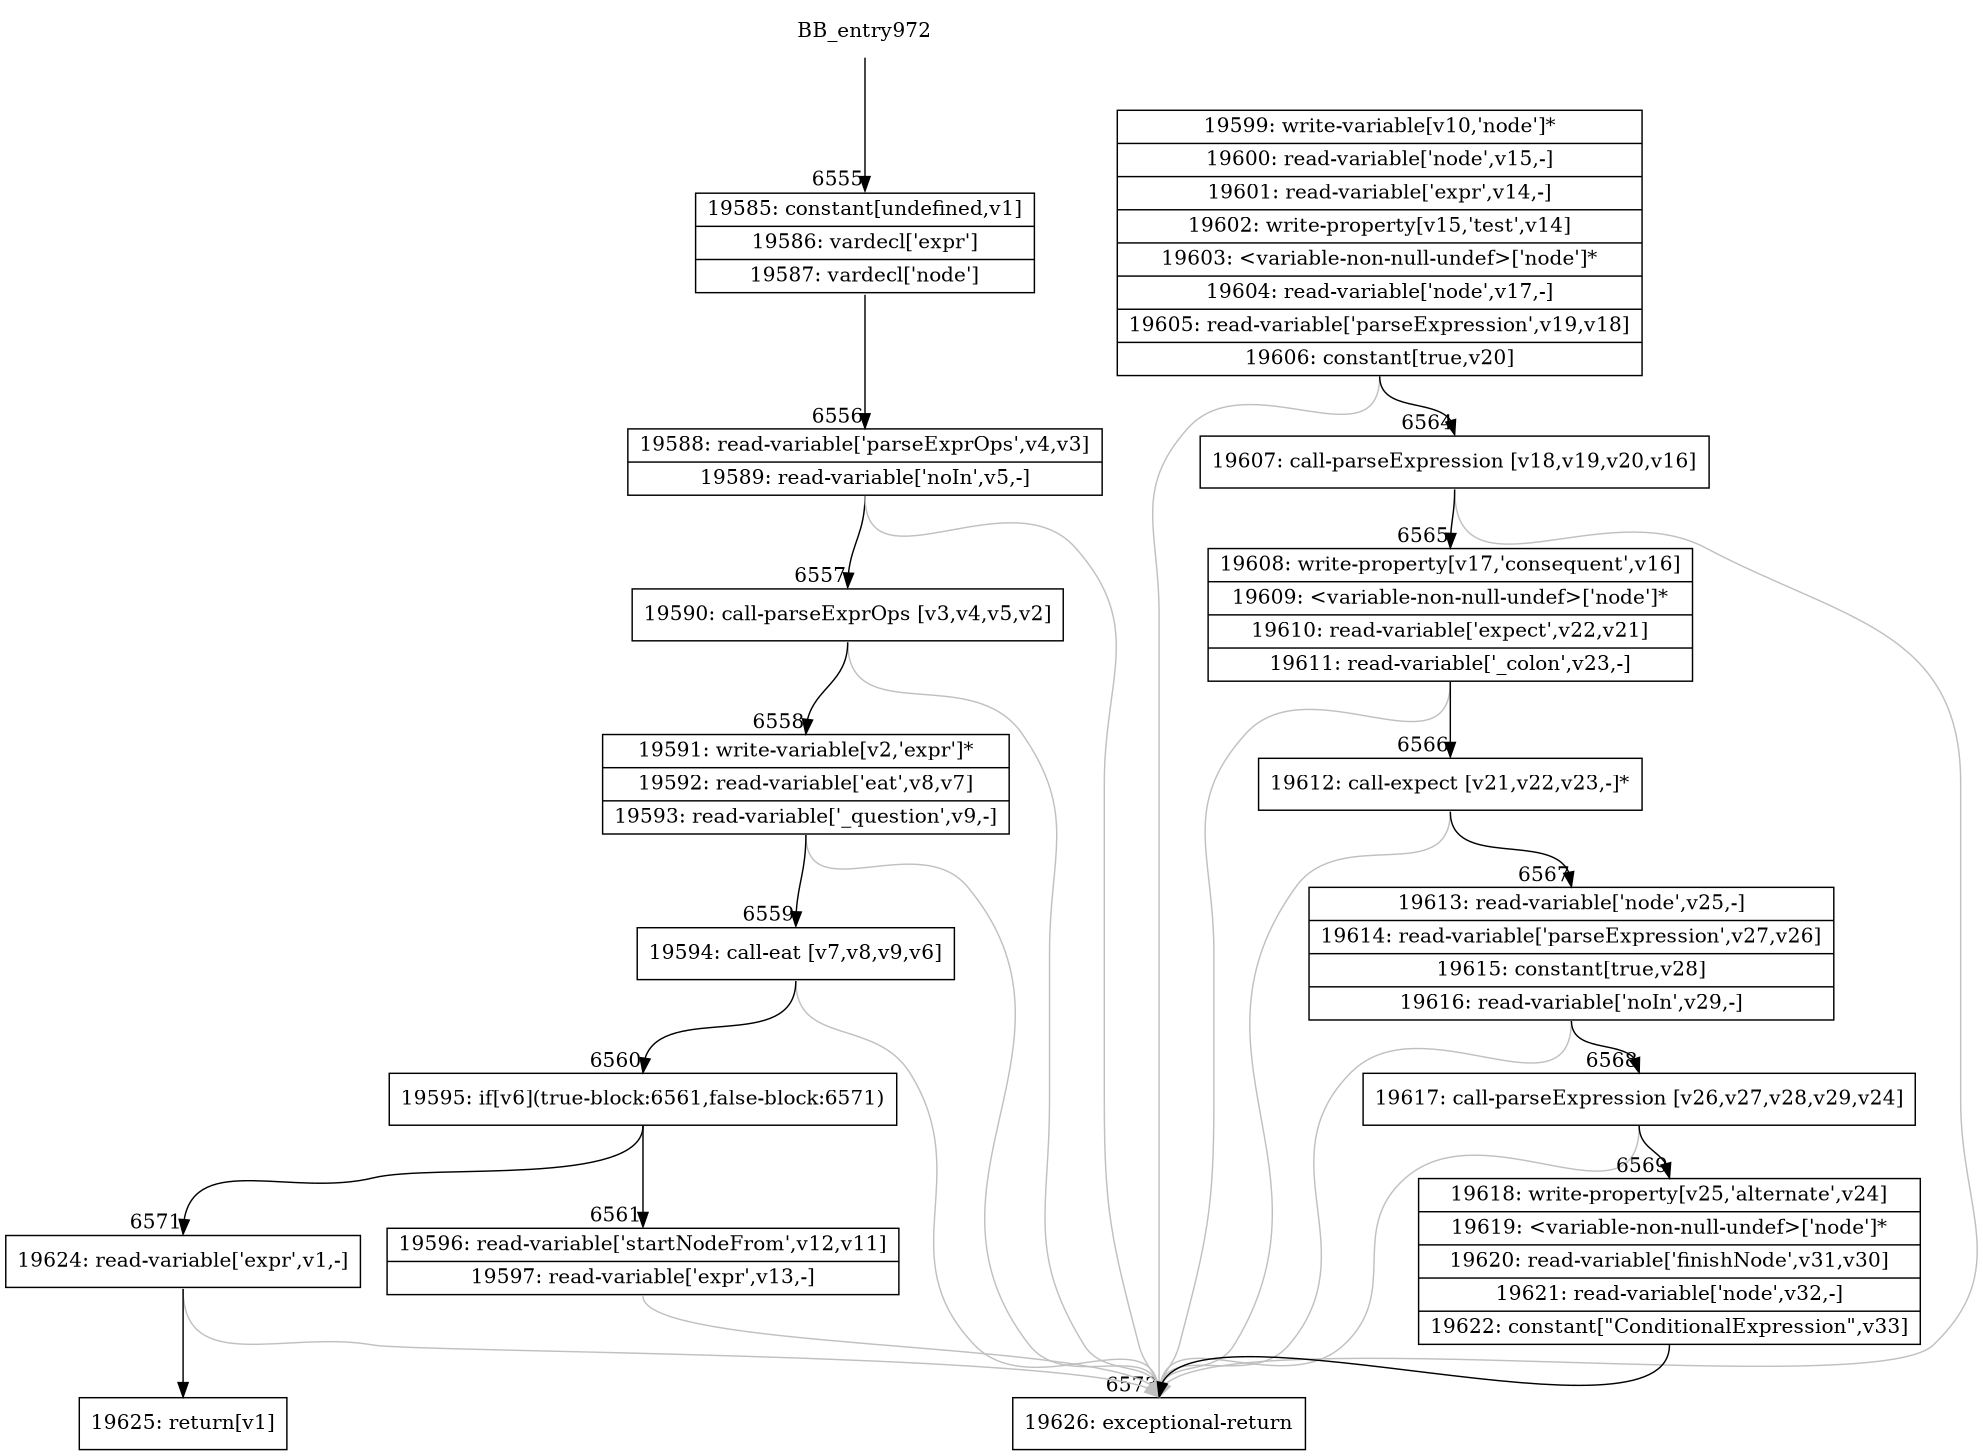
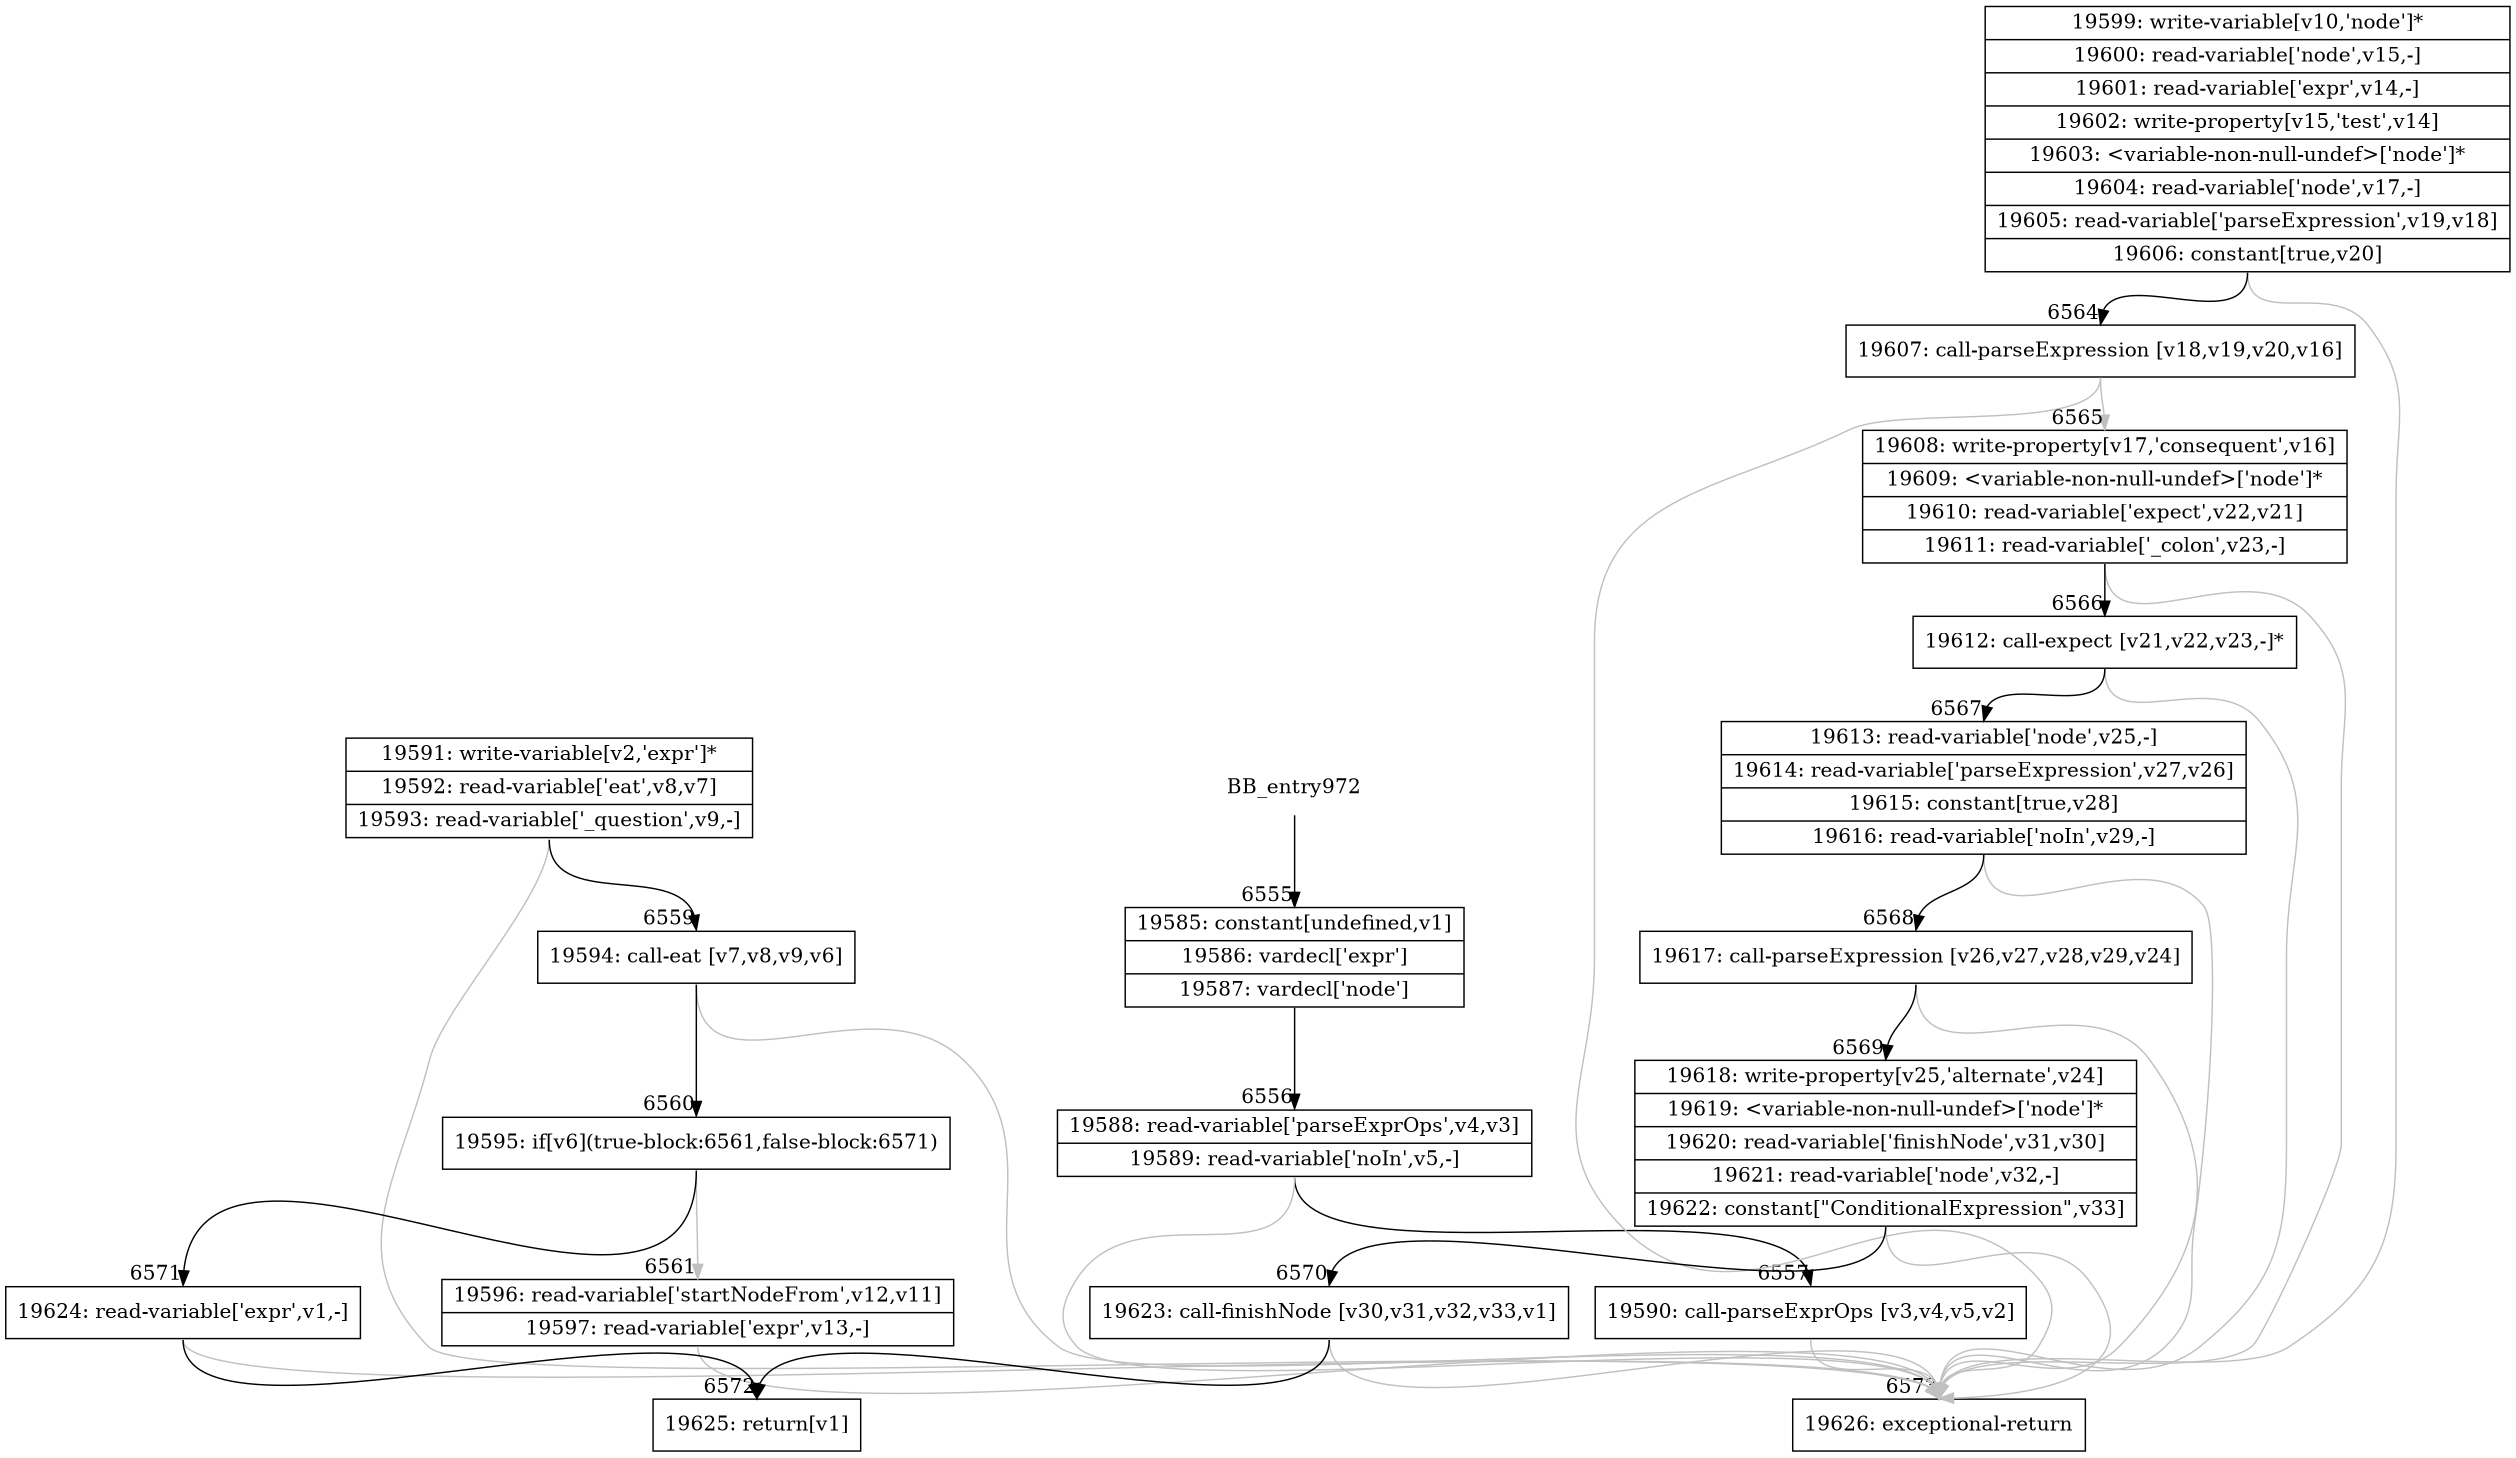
(1452, 522) -> (2102, 396)
(832, 683) -> none
(643, 1169) -> (697, 1217)
none -> (1329, 1313)
(1421, 1372) -> (2089, 1282)
